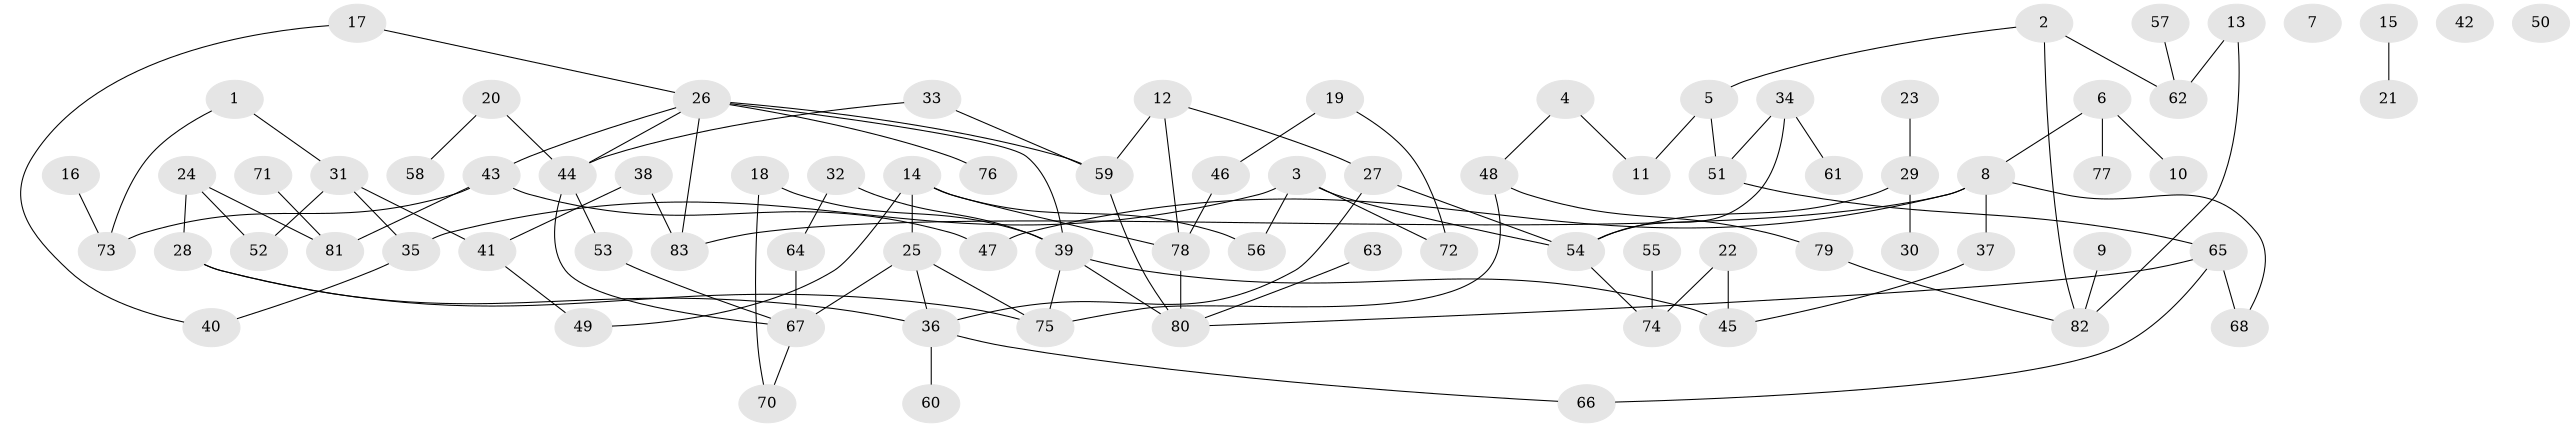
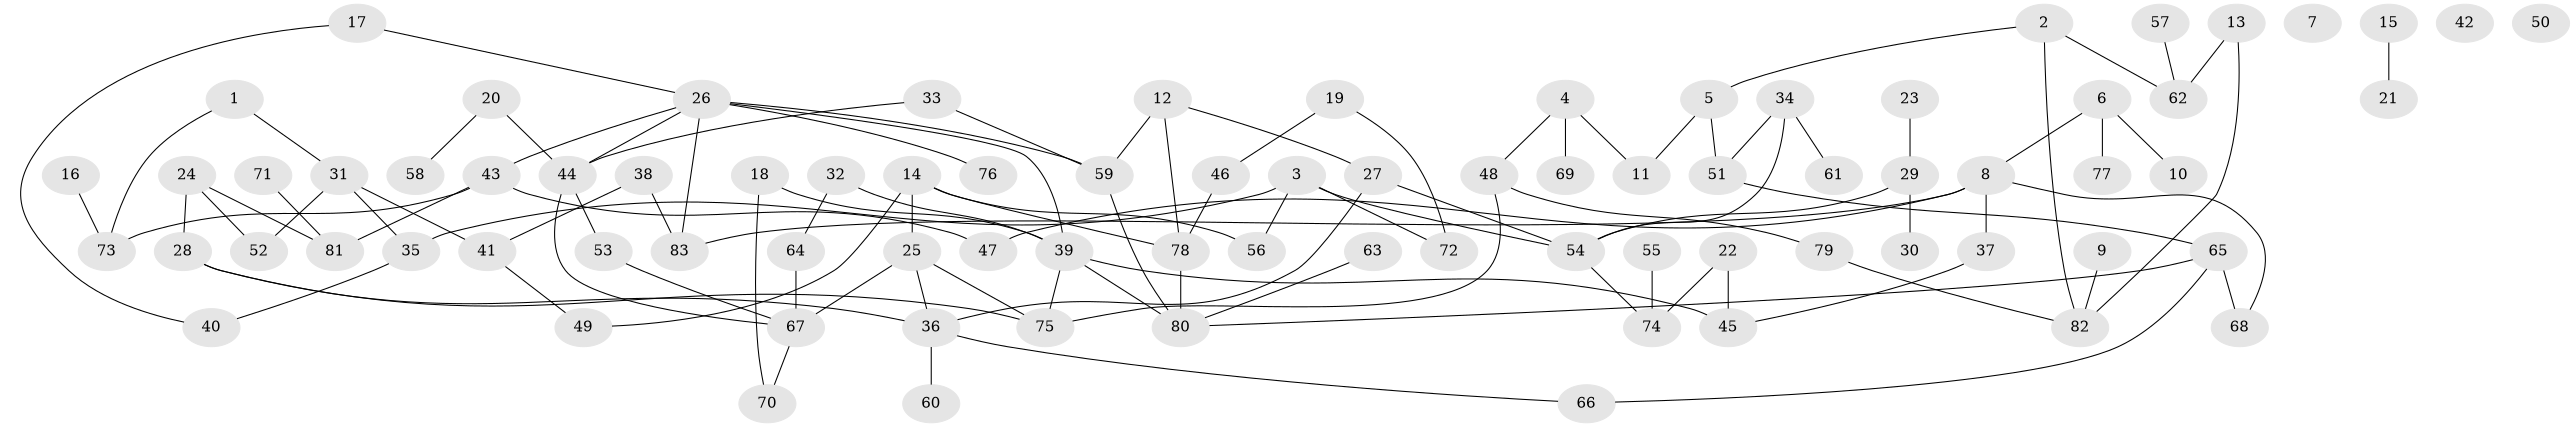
none -> (1565, 175)
